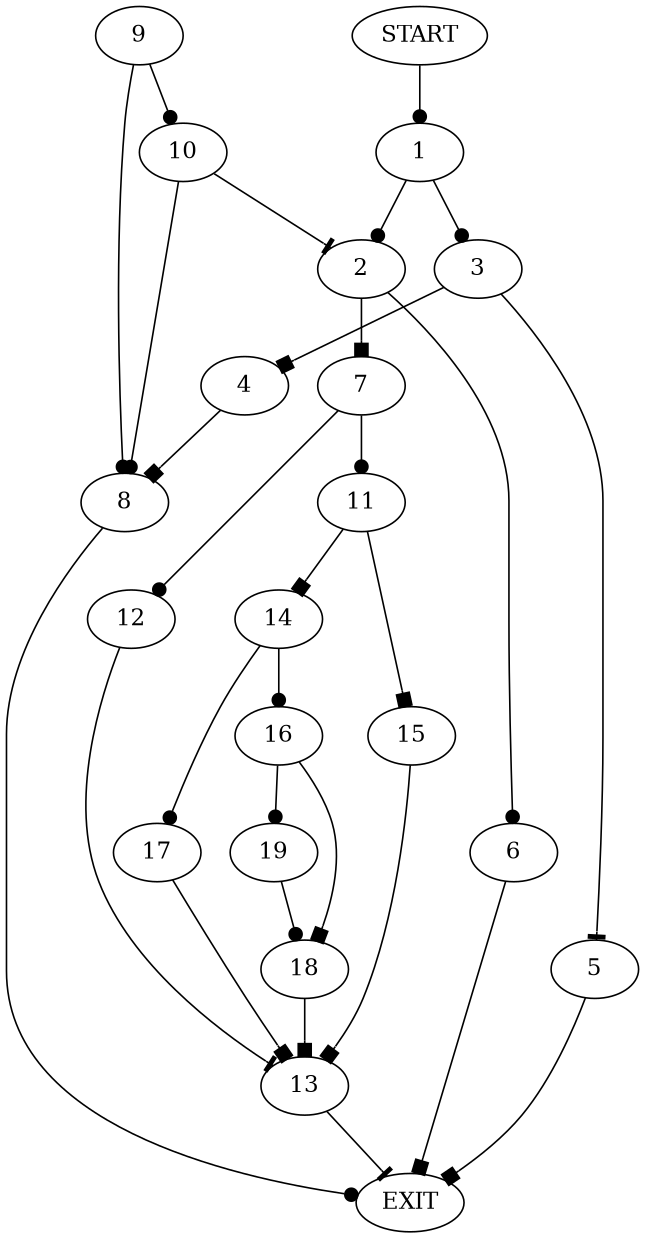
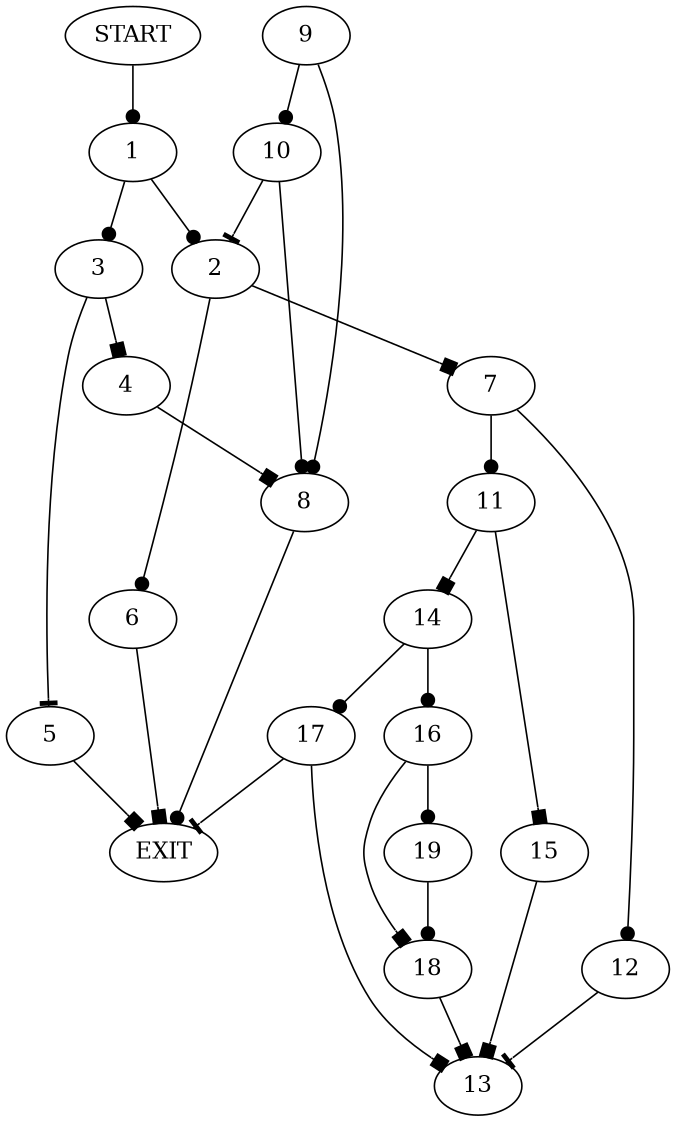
(354, 1141) -> (242, 791)
